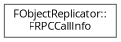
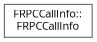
(60, 21) -> (48, 21)
